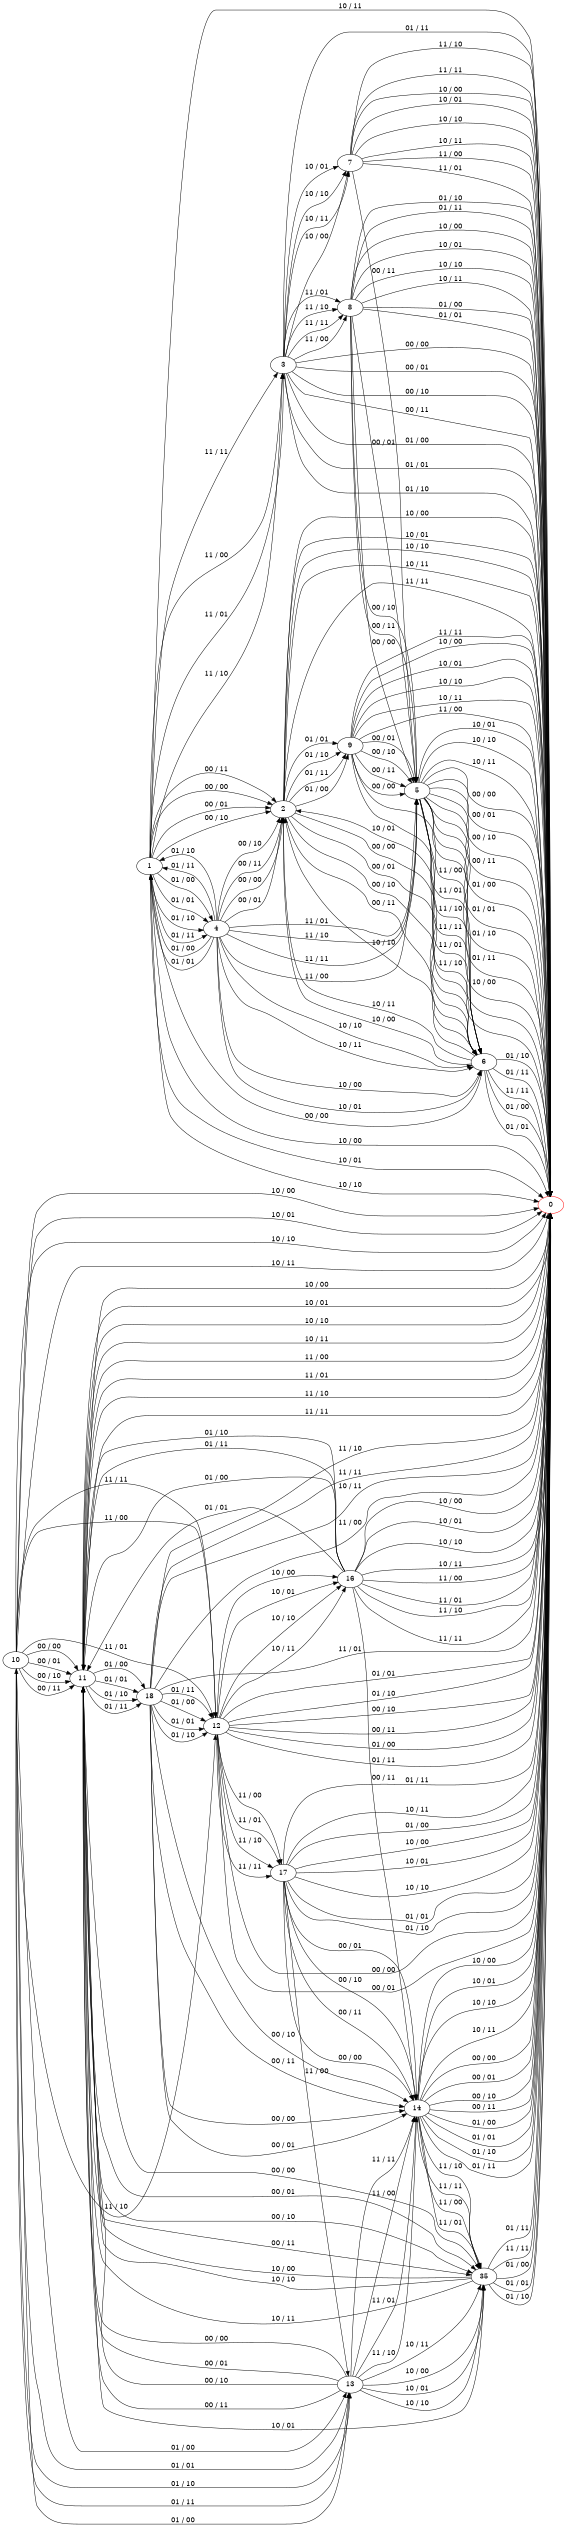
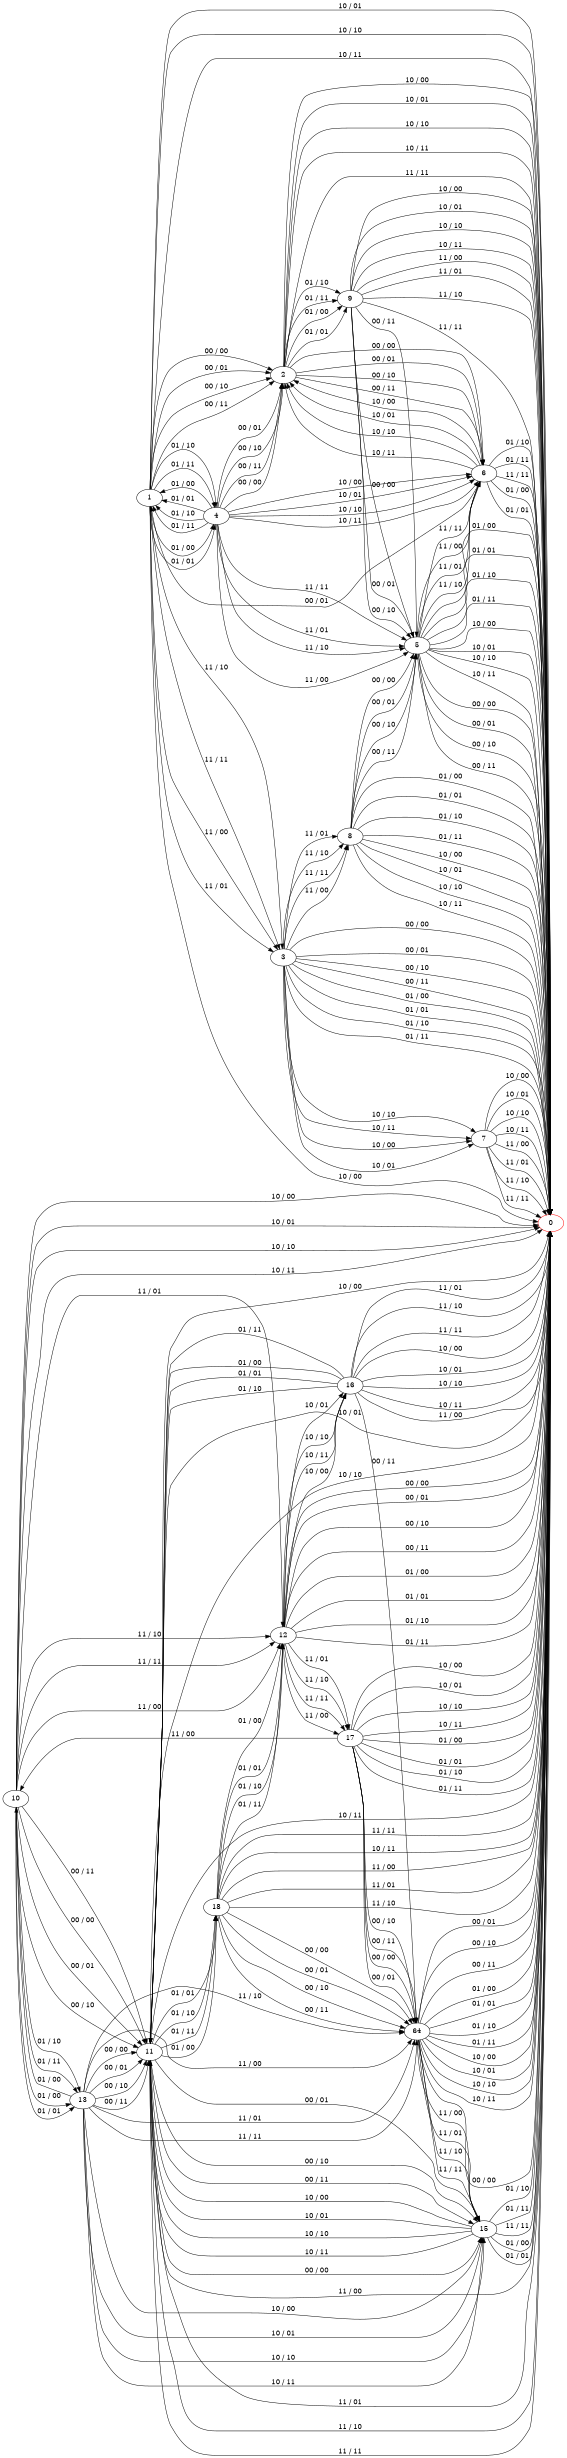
(399, 473) -> none
(317, 1116) -> (317, 601)
(417, 2108) -> (417, 2032)
(312, 2127) -> (178, 1738)
(484, 2277) -> (484, 2229)
